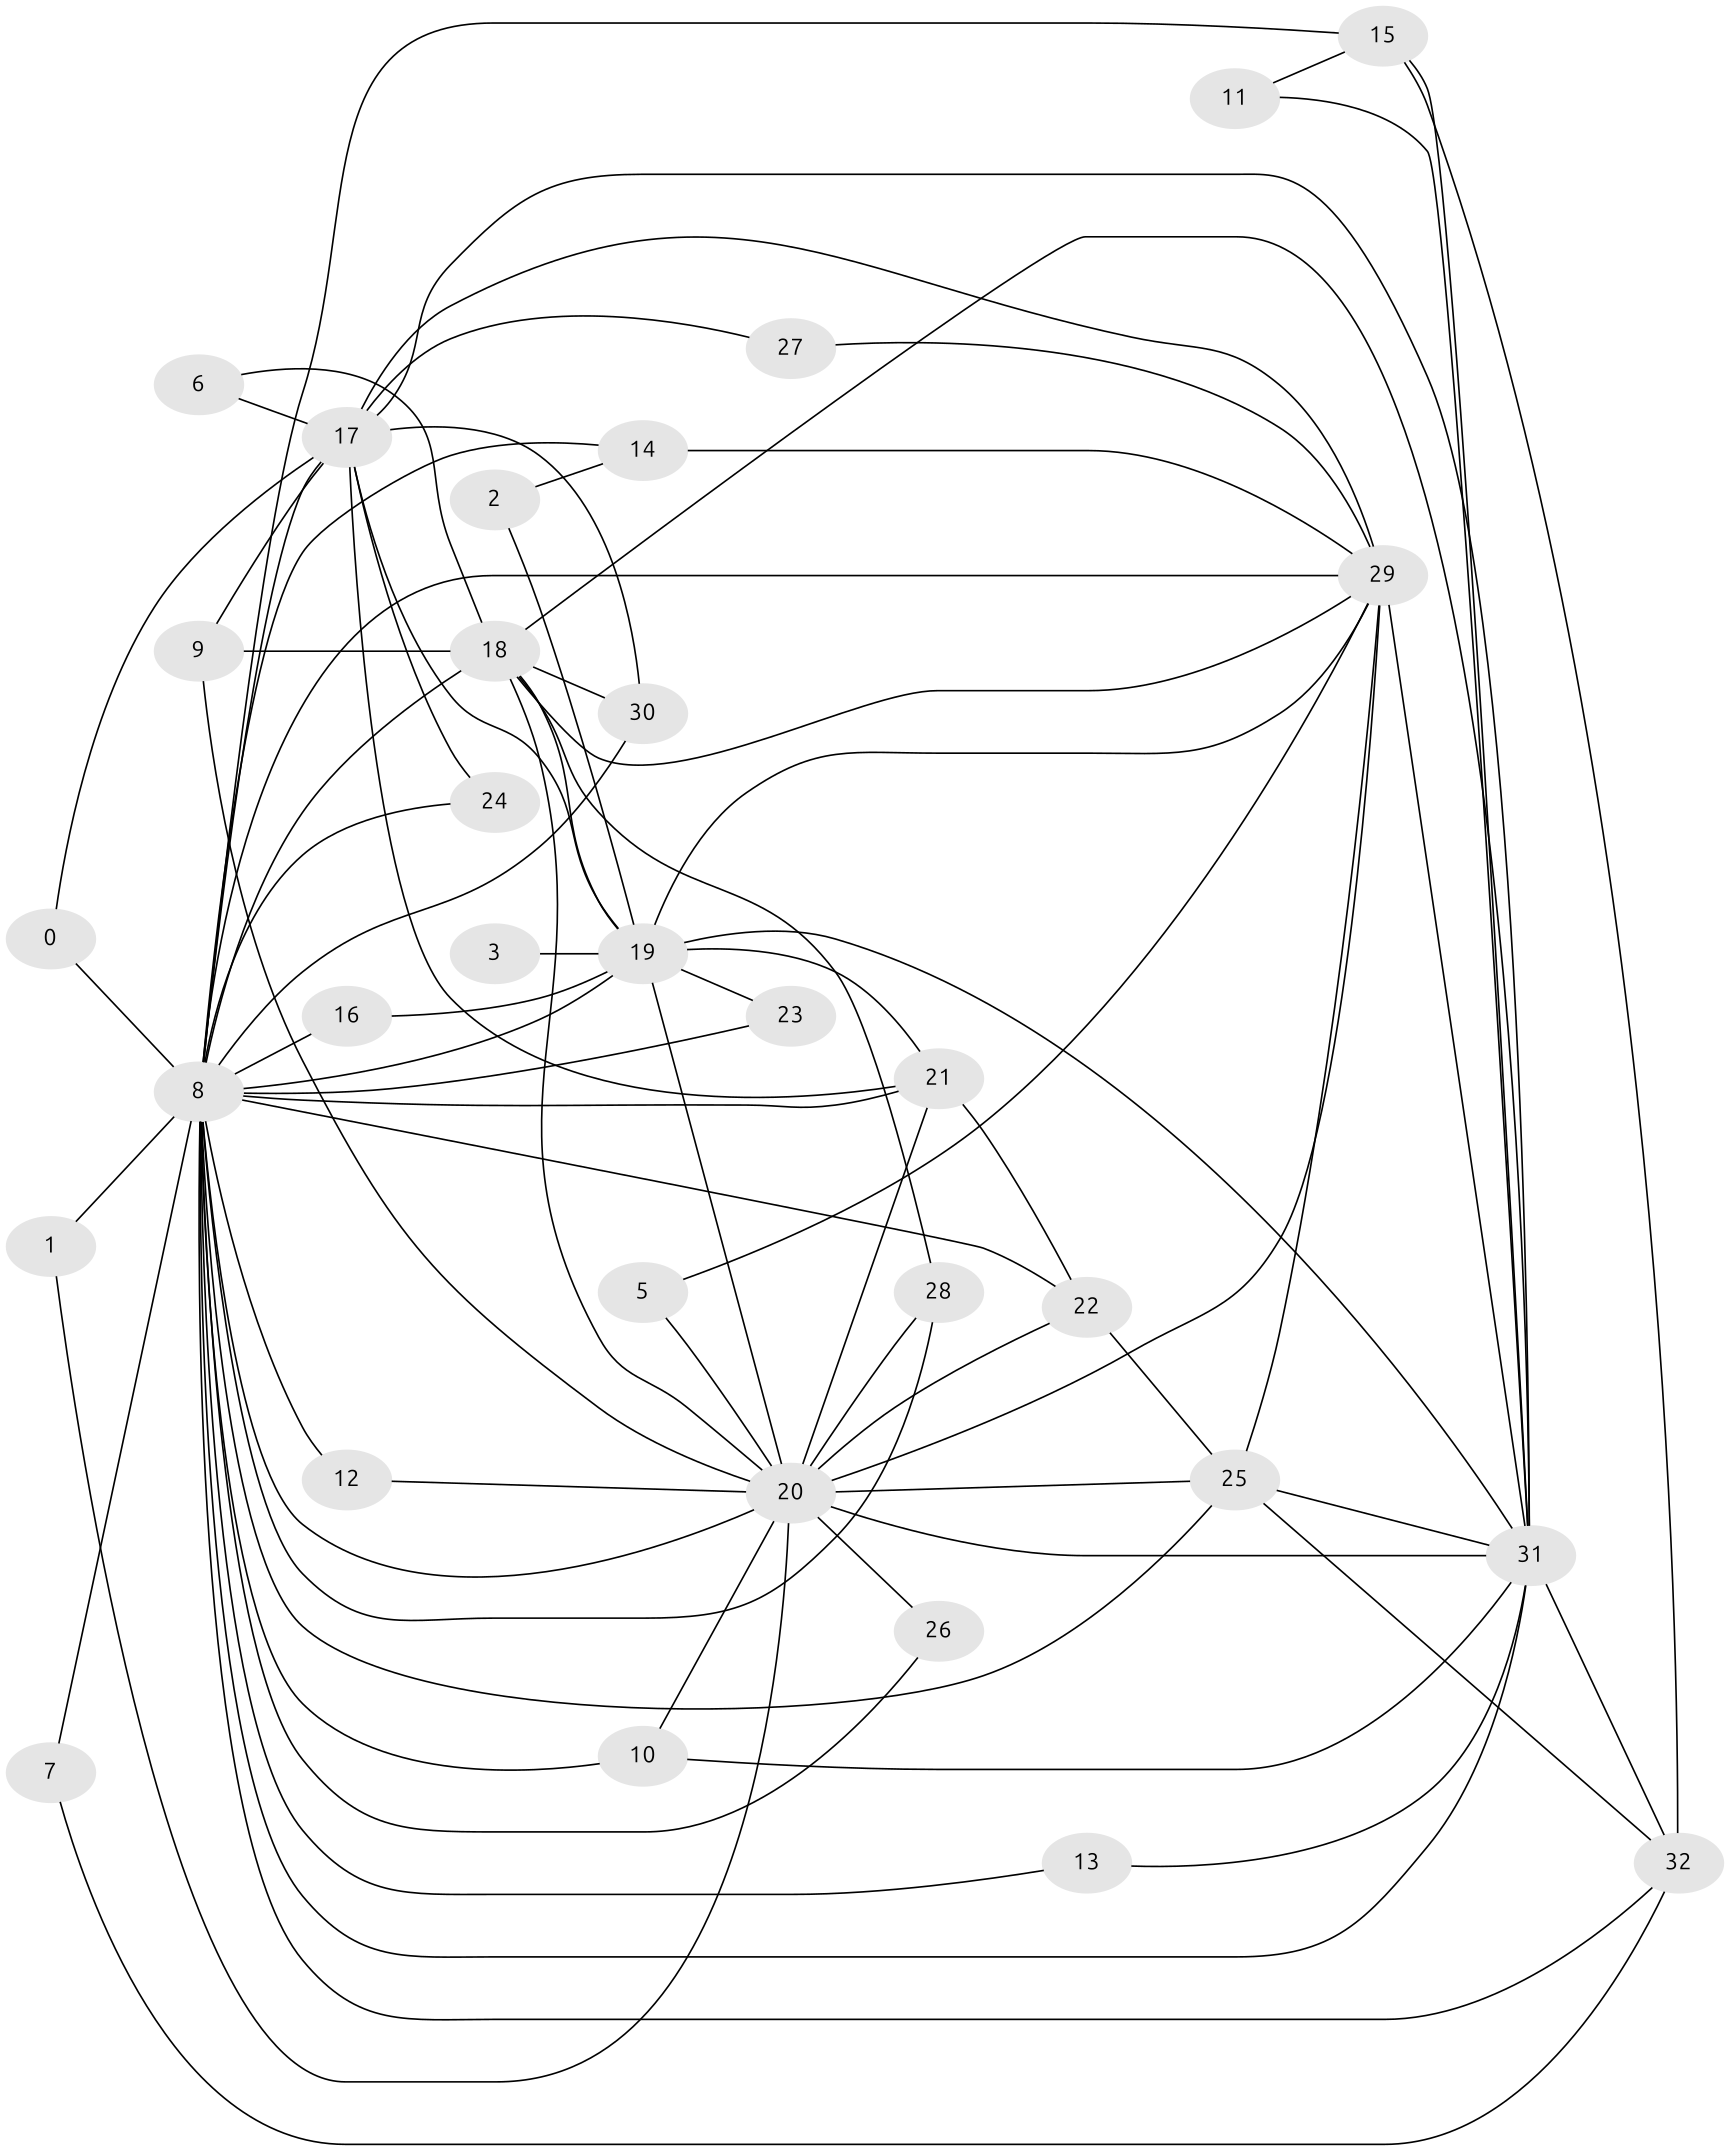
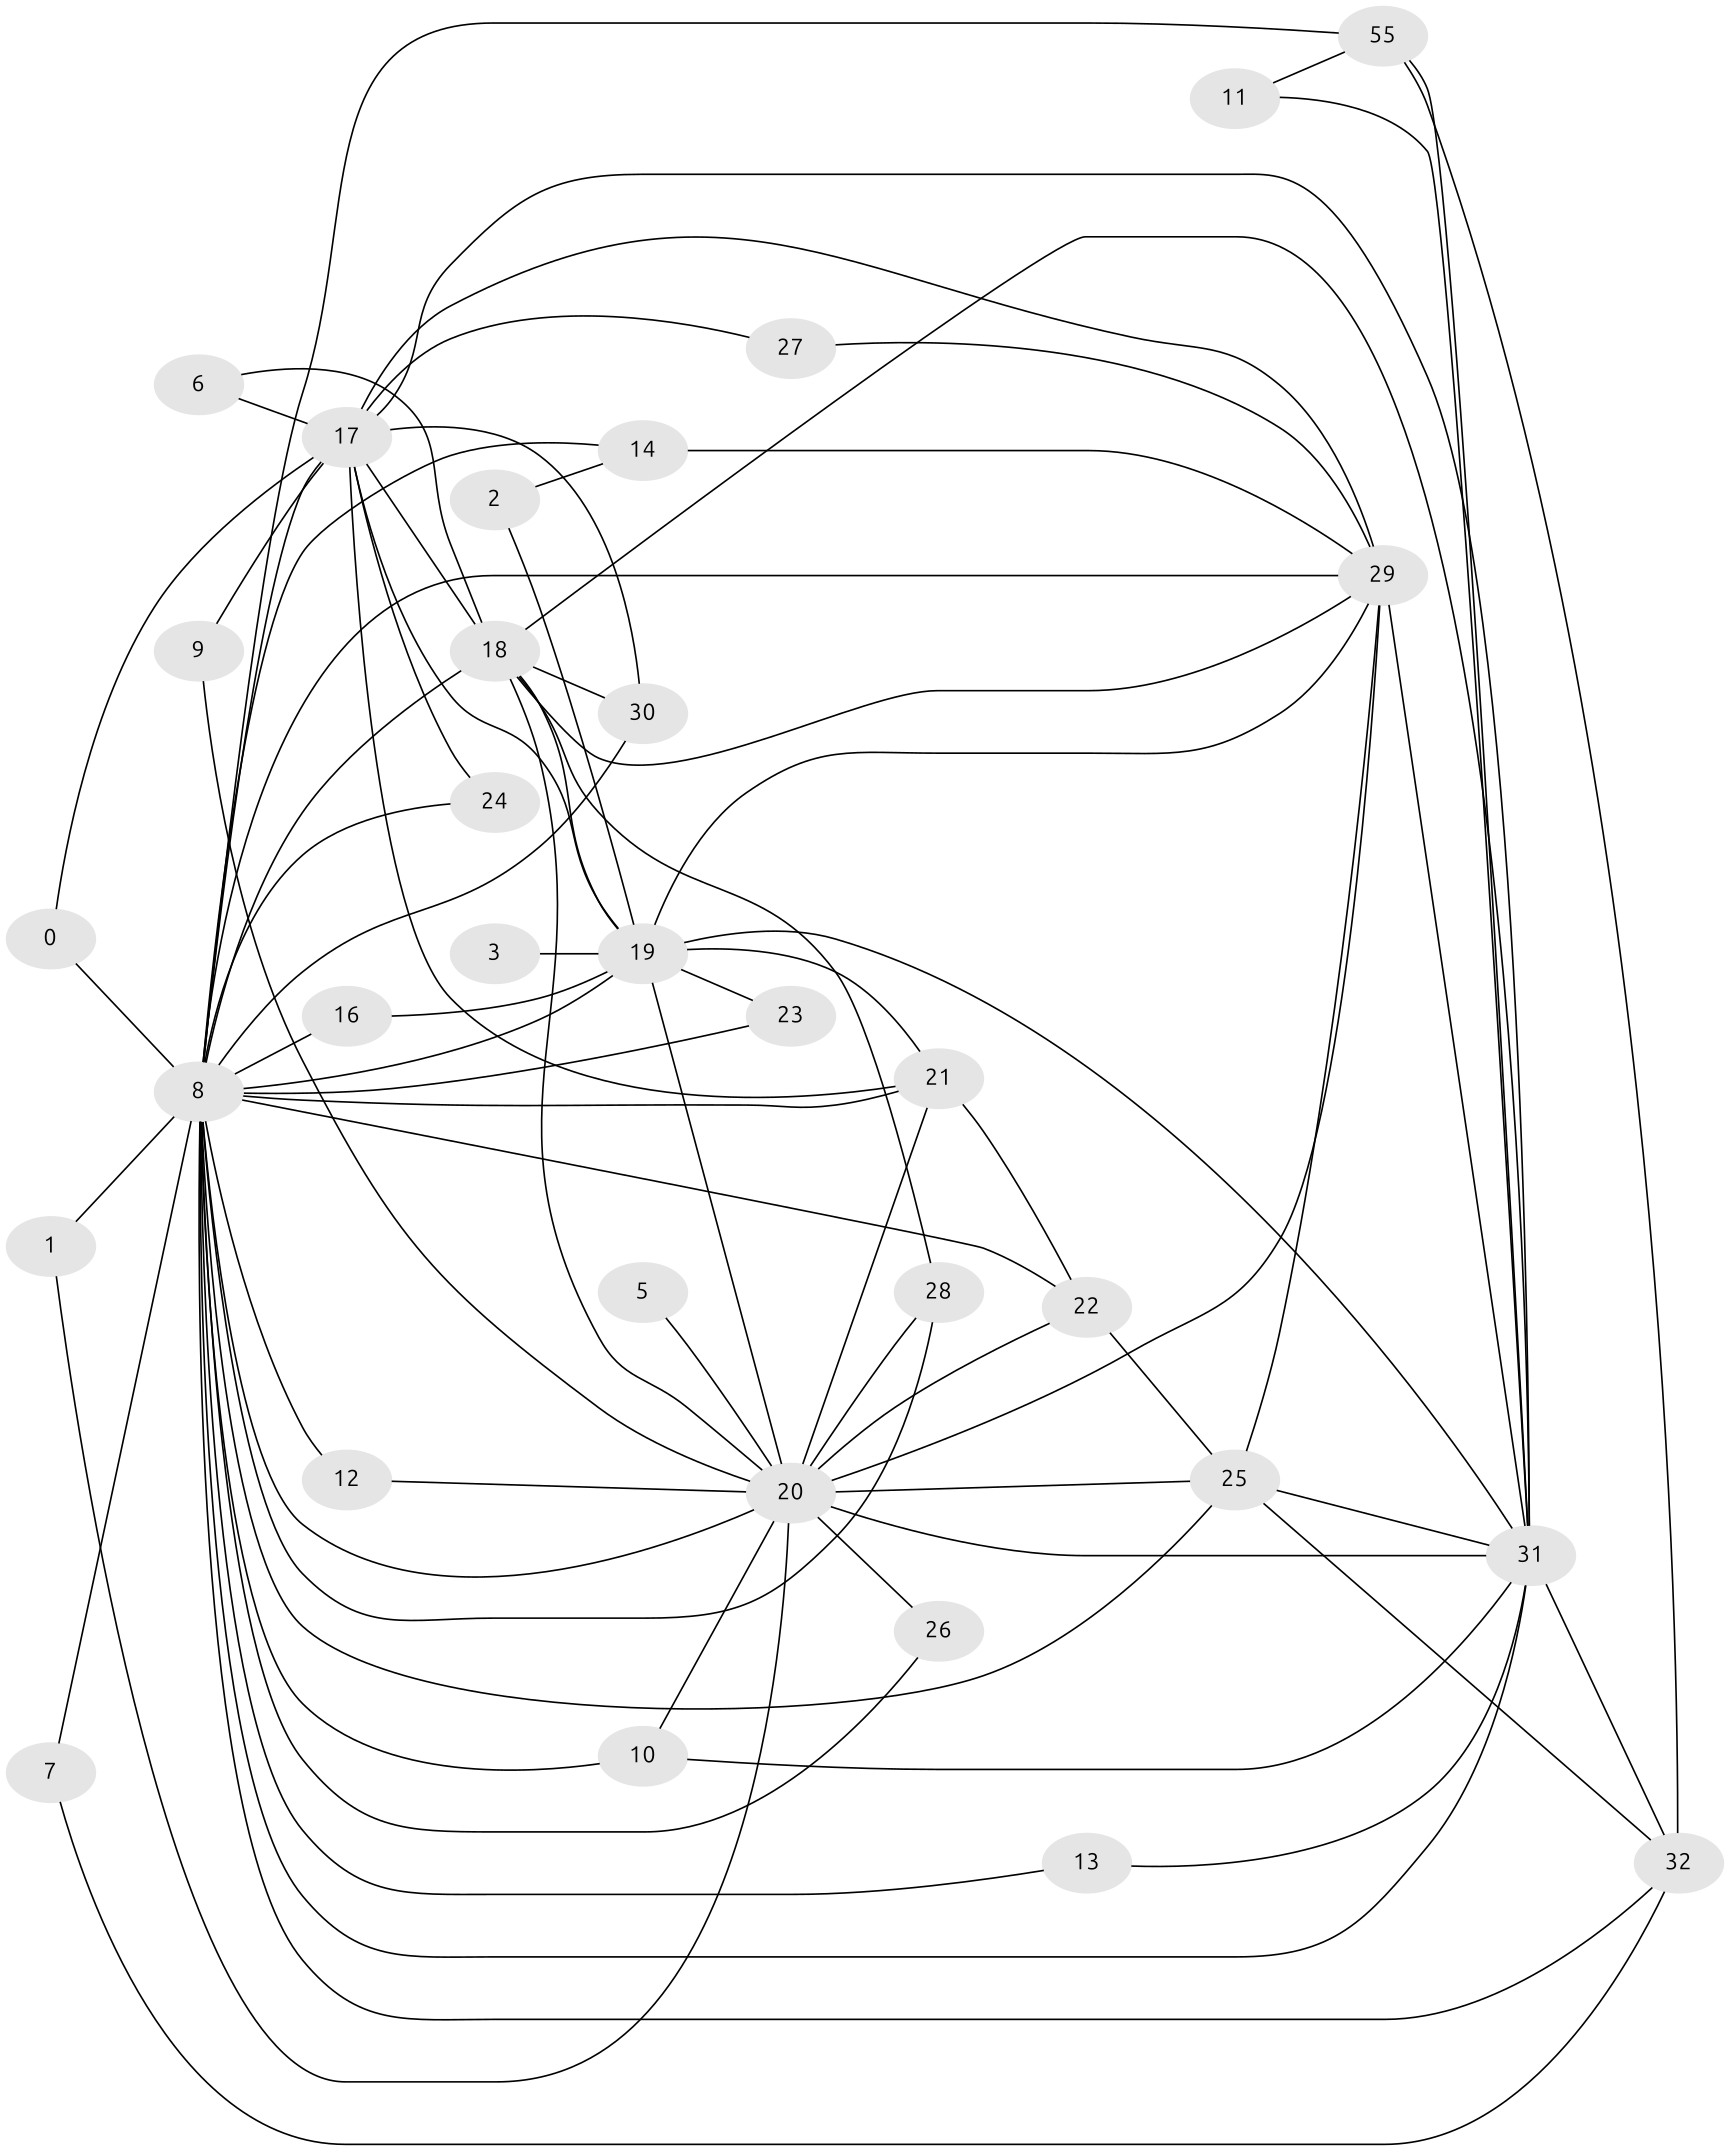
(1383, 36) -> (1383, 36)
(326, 651) -> (421, 544)
(1095, 1015) -> none
